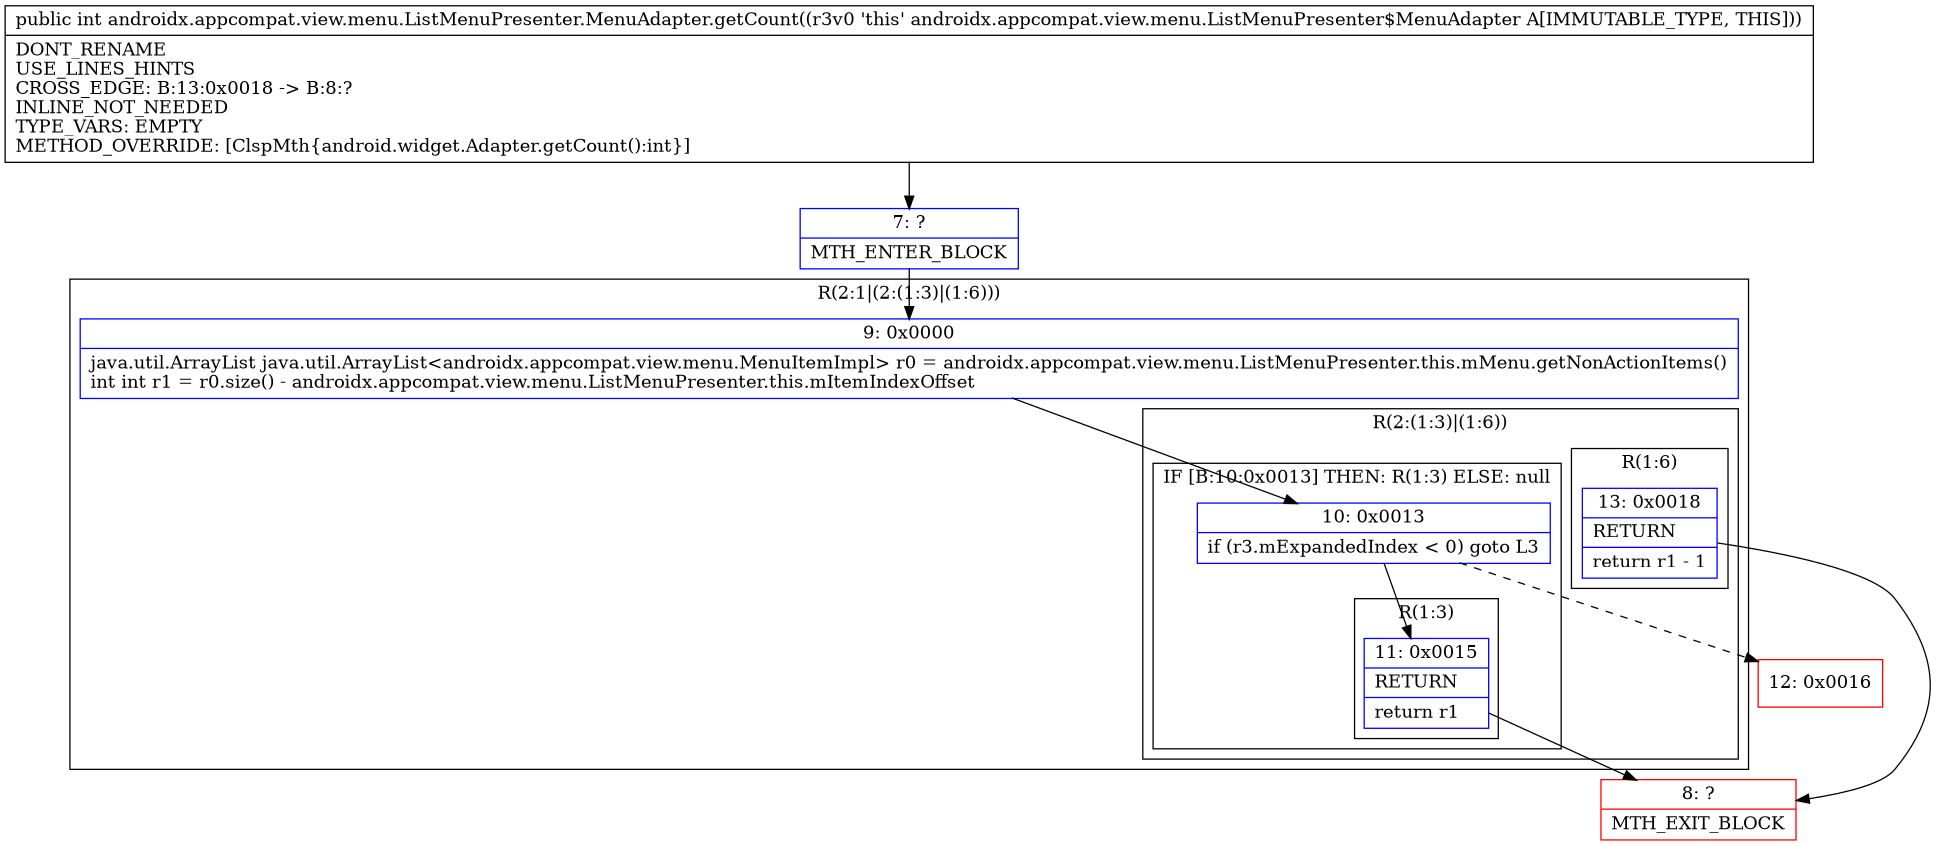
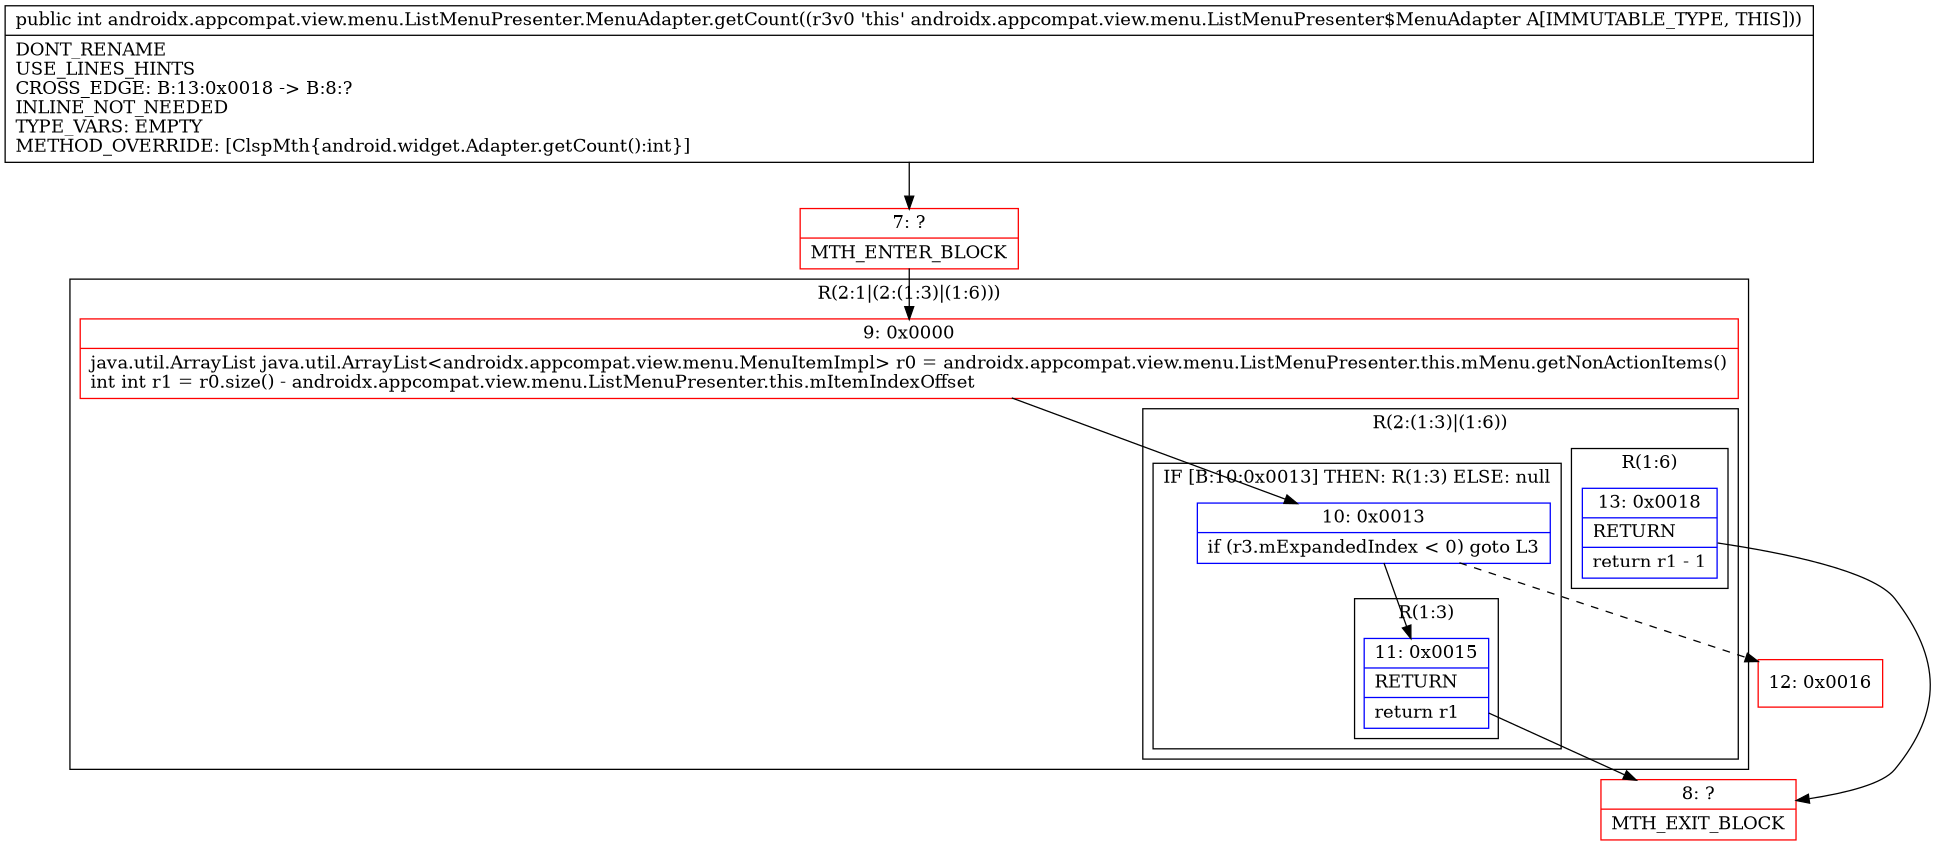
(909, 239) -> (909, 239)
(909, 359) -> (909, 359)
